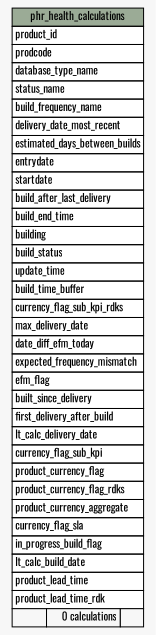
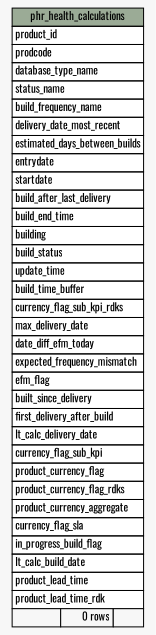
(89, 617) -> (96, 617)
